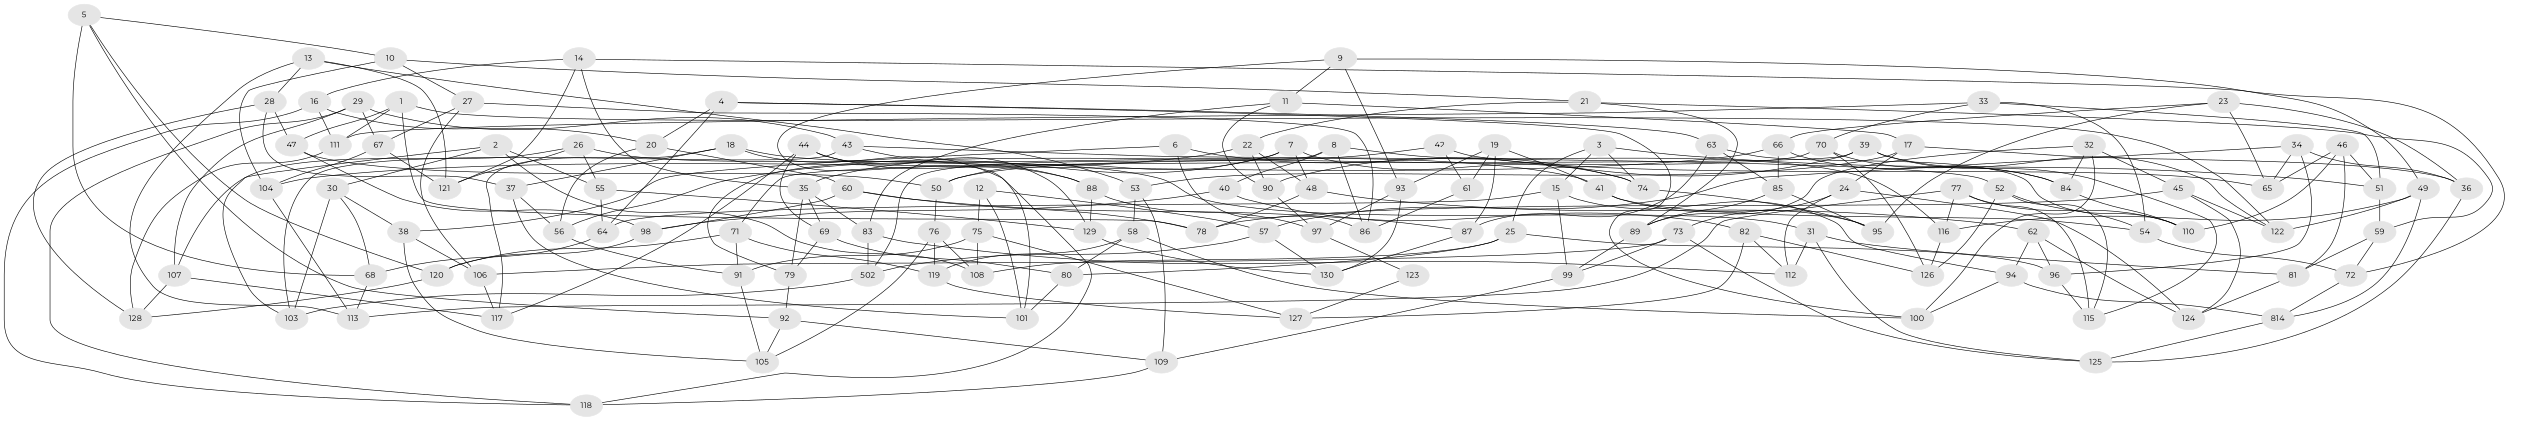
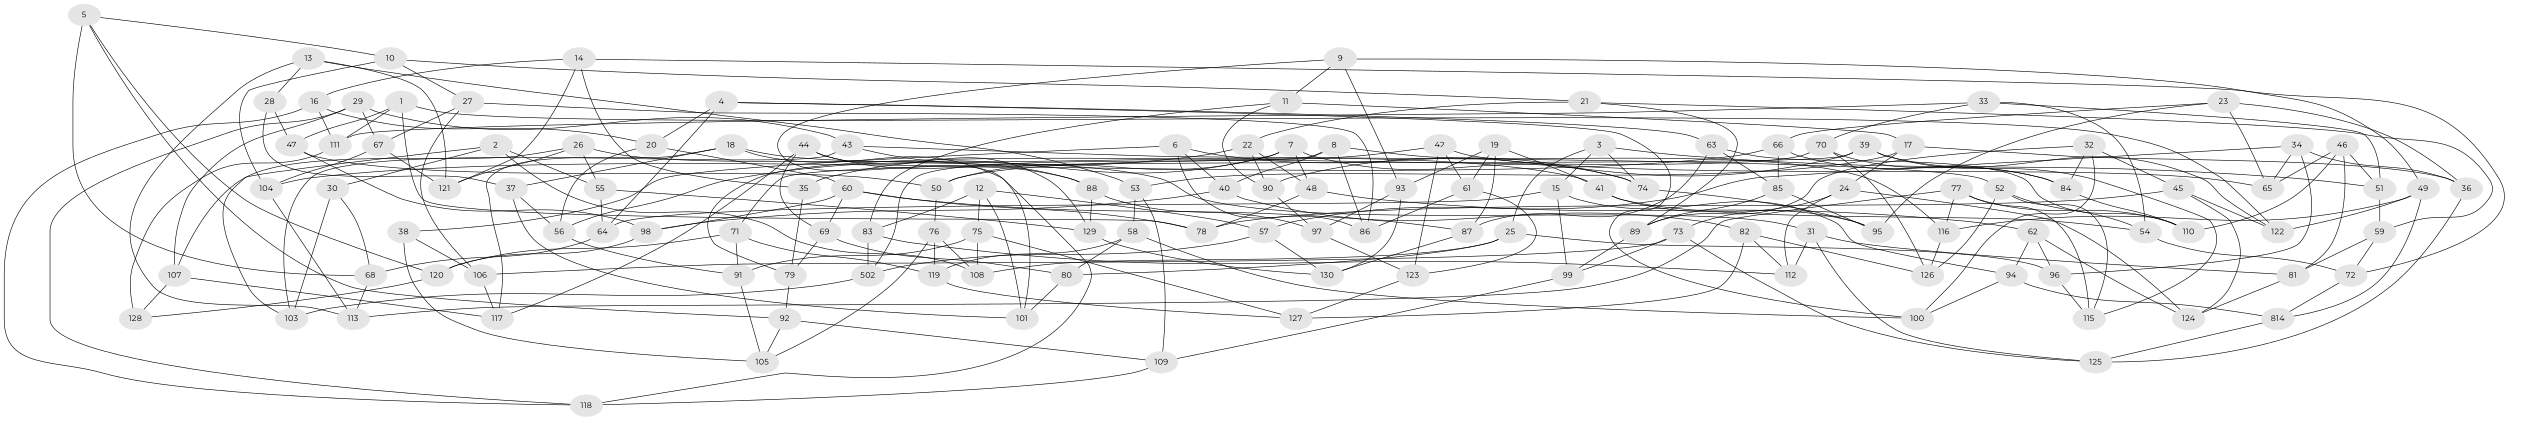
(63, 161) -> none
none -> (1208, 173)
none -> (1429, 197)
(368, 210) -> none
(814, 210) -> (836, 210)
(836, 210) -> (925, 212)
none -> (1526, 248)
